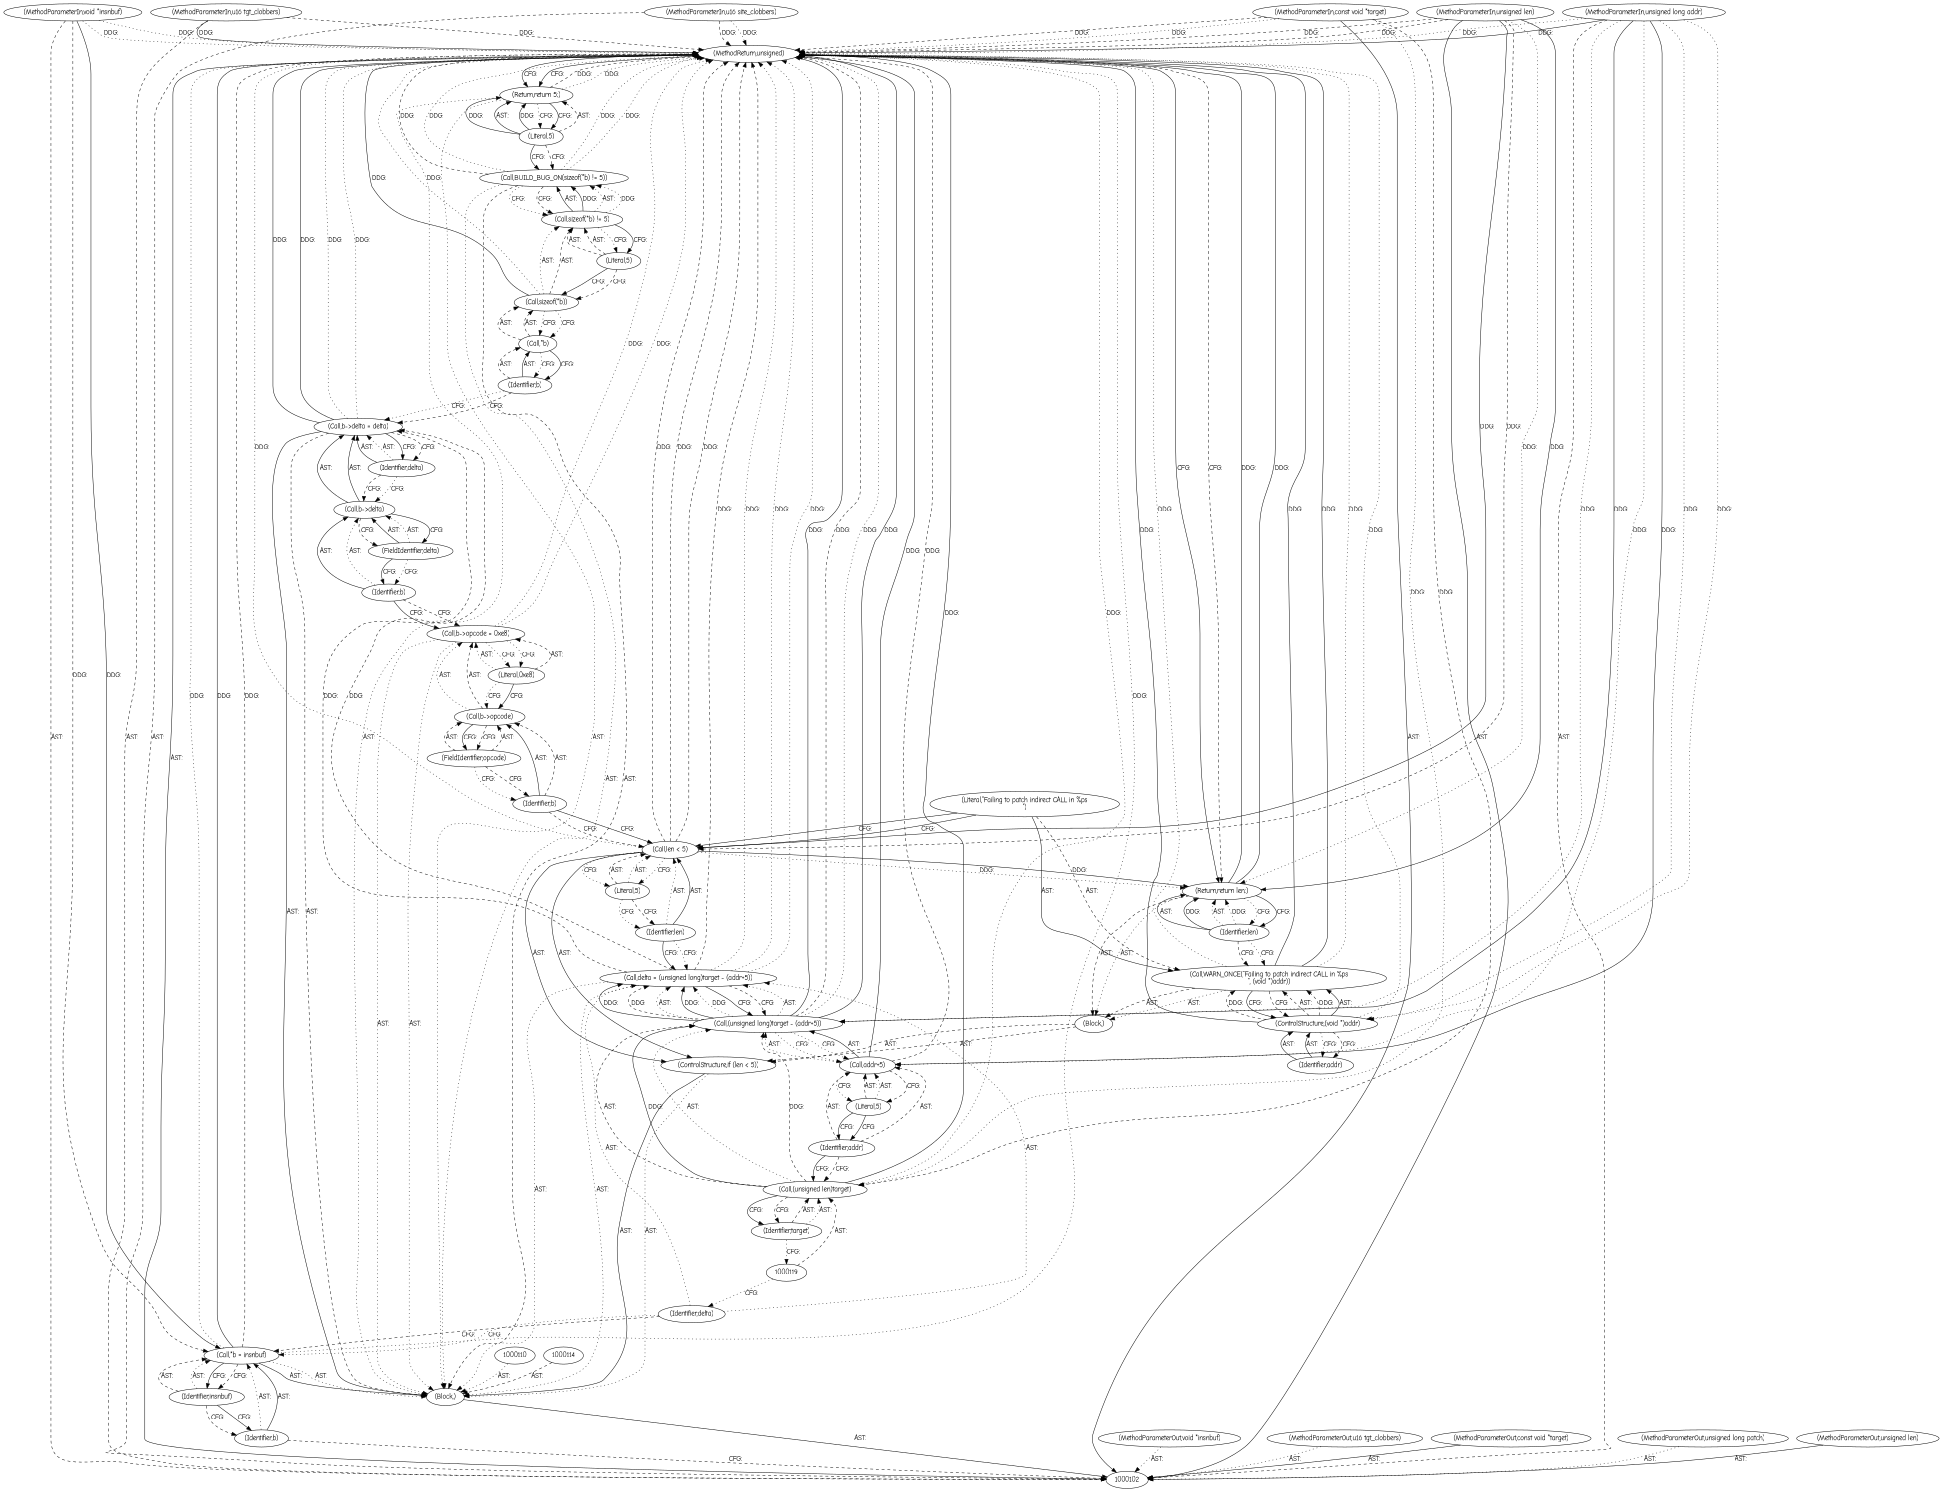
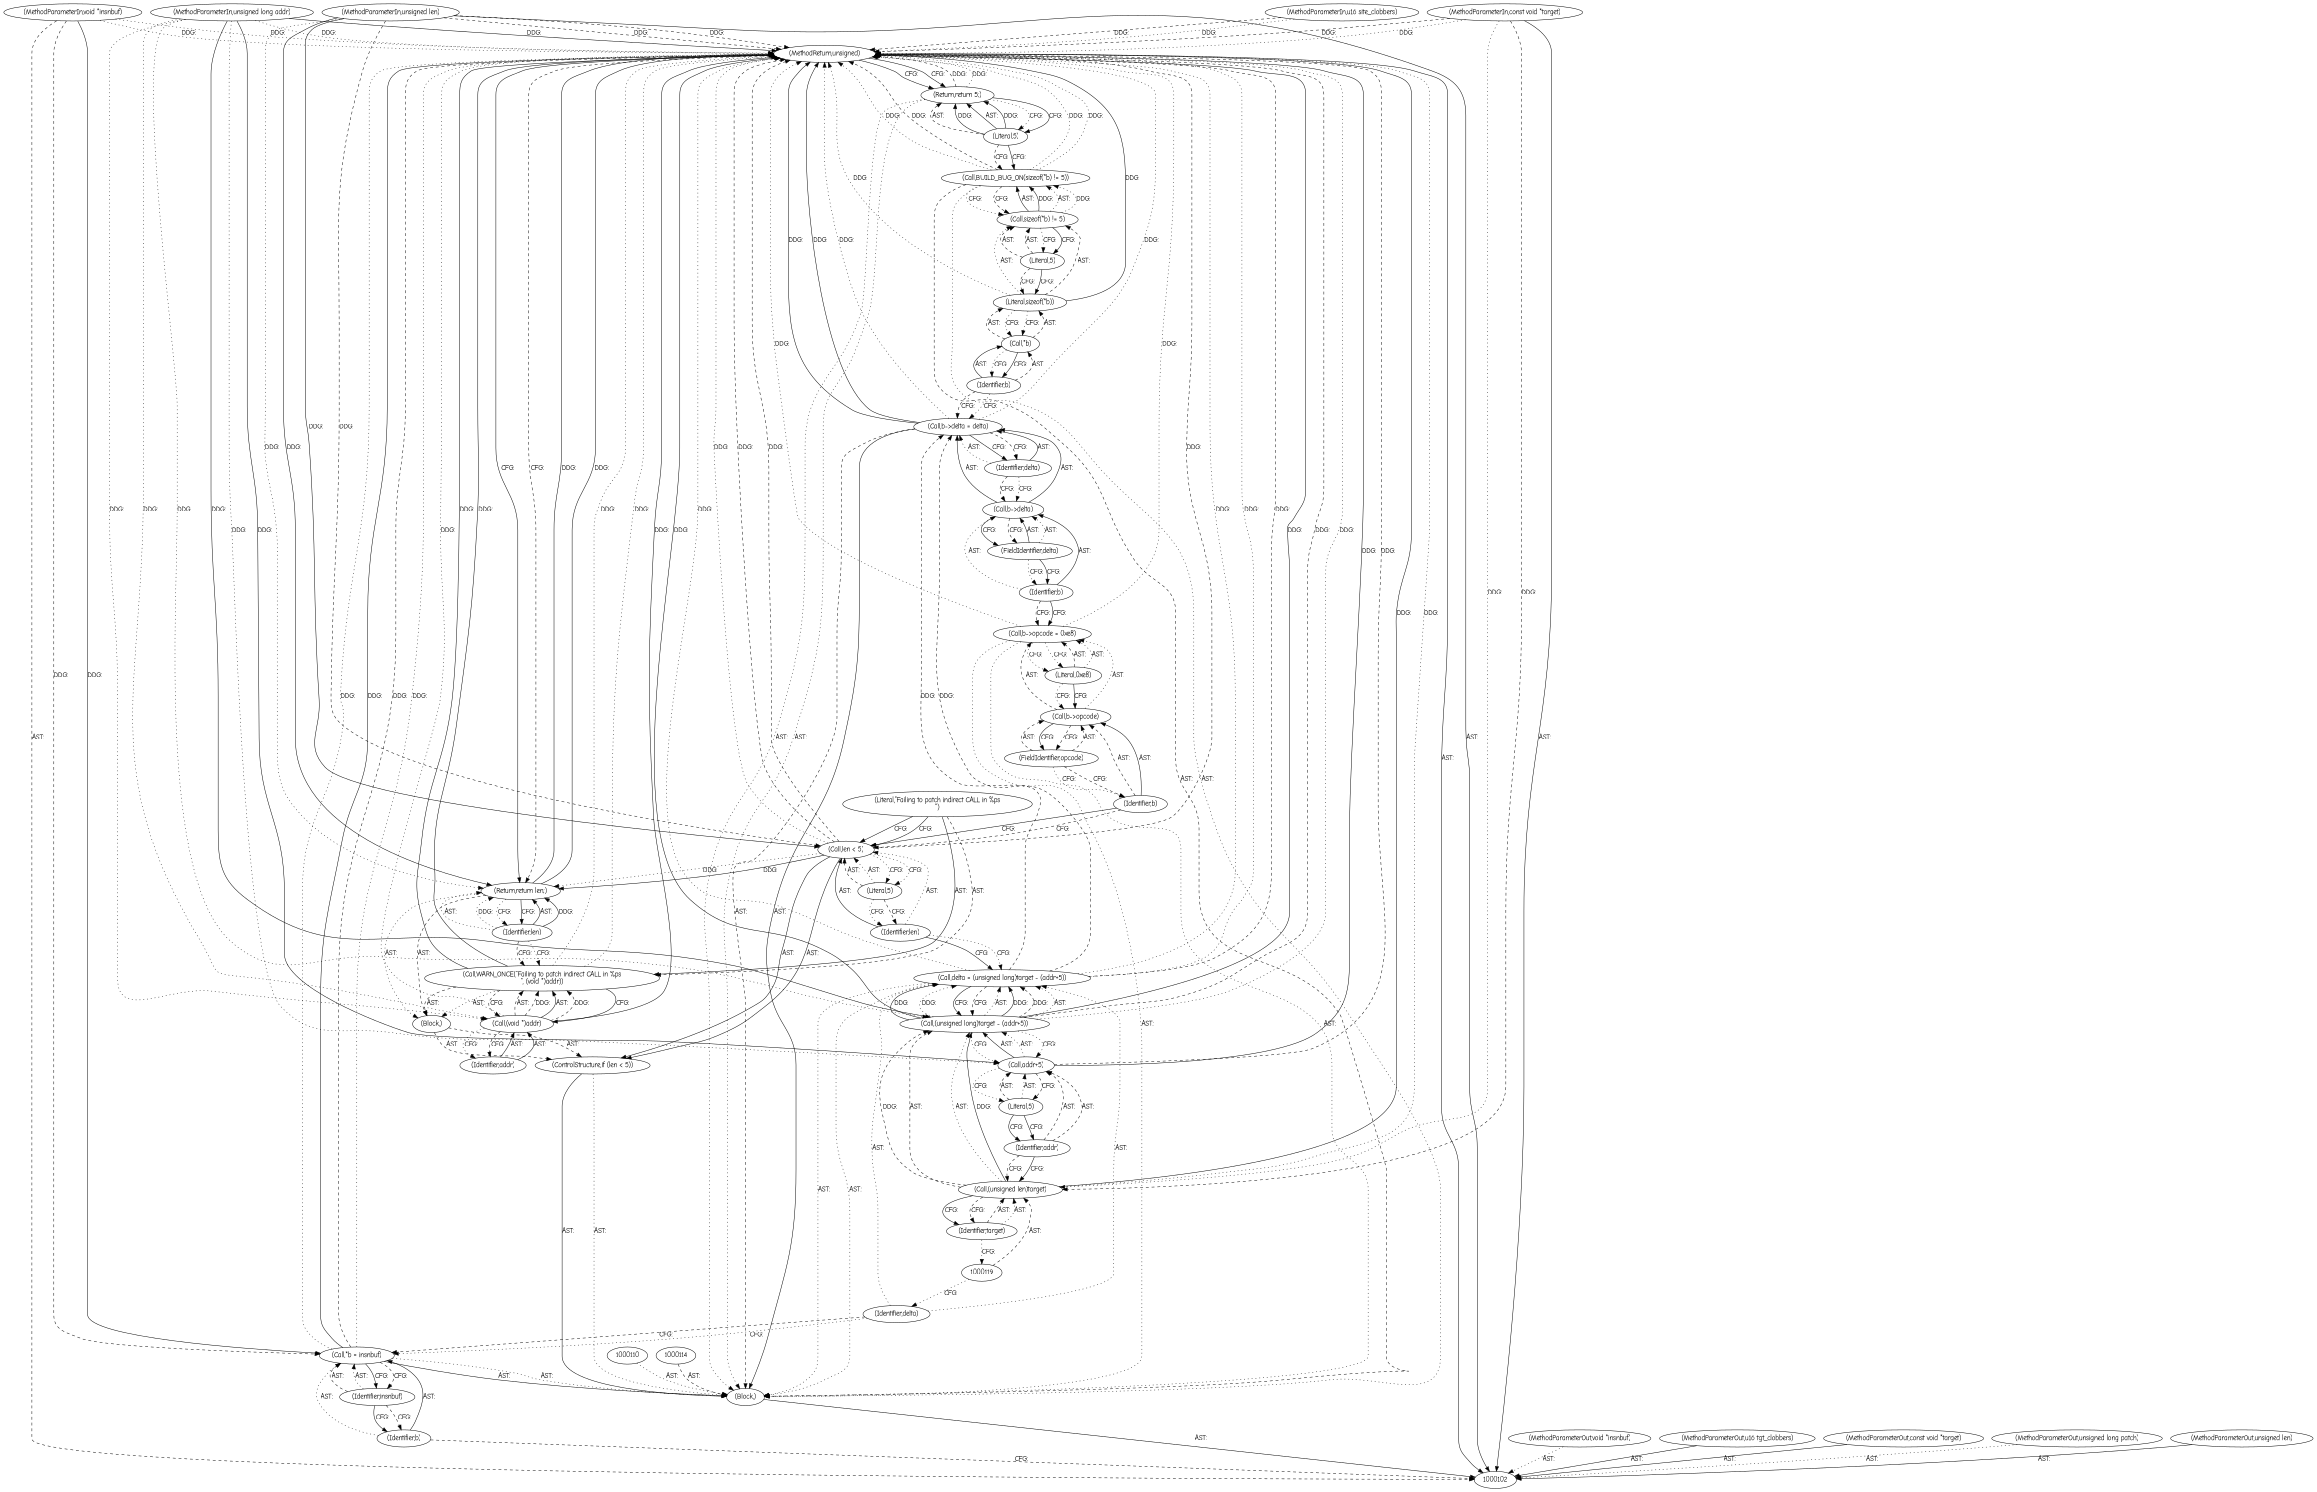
(226, 12) -> none
(546, 303) -> (1030, 303)
(1599, 951) -> none
(1318, 1024) -> (517, 1024)
(143, 1027) -> none
(1242, 1466) -> (1608, 1461)
